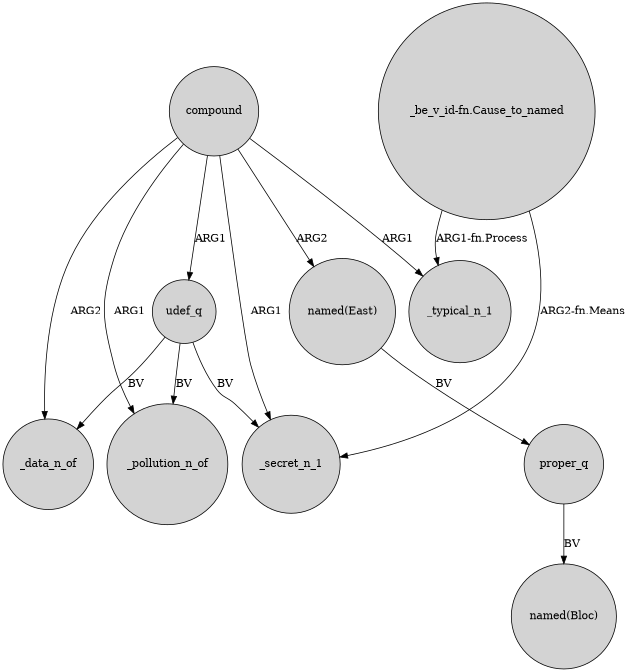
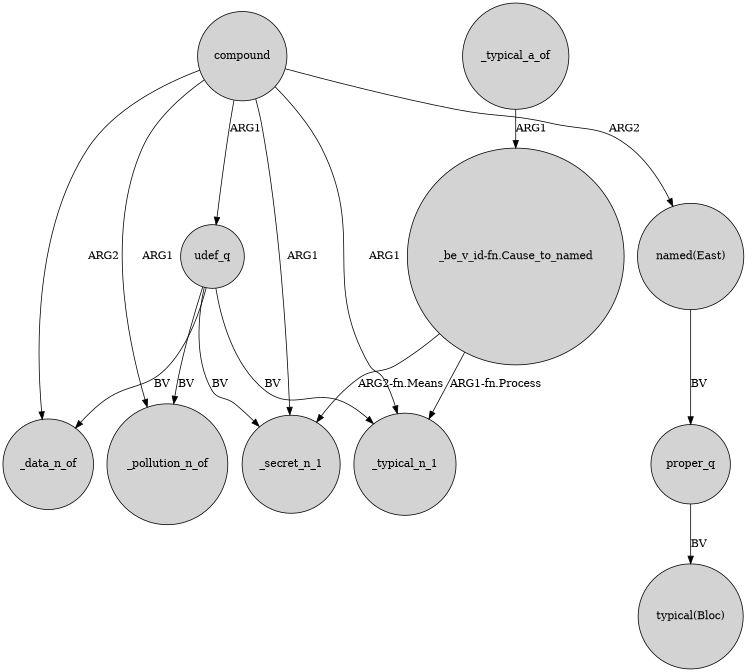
none -> (516, 56)
none -> (263, 389)
(564, 616) -> (691, 616)
